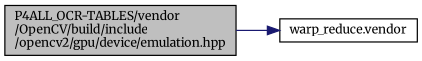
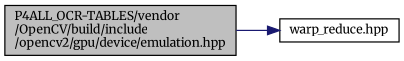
(349, 30) -> (339, 30)
